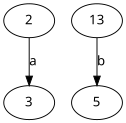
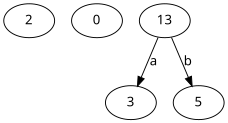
none -> (97, 21)
(29, 57) -> (150, 57)
